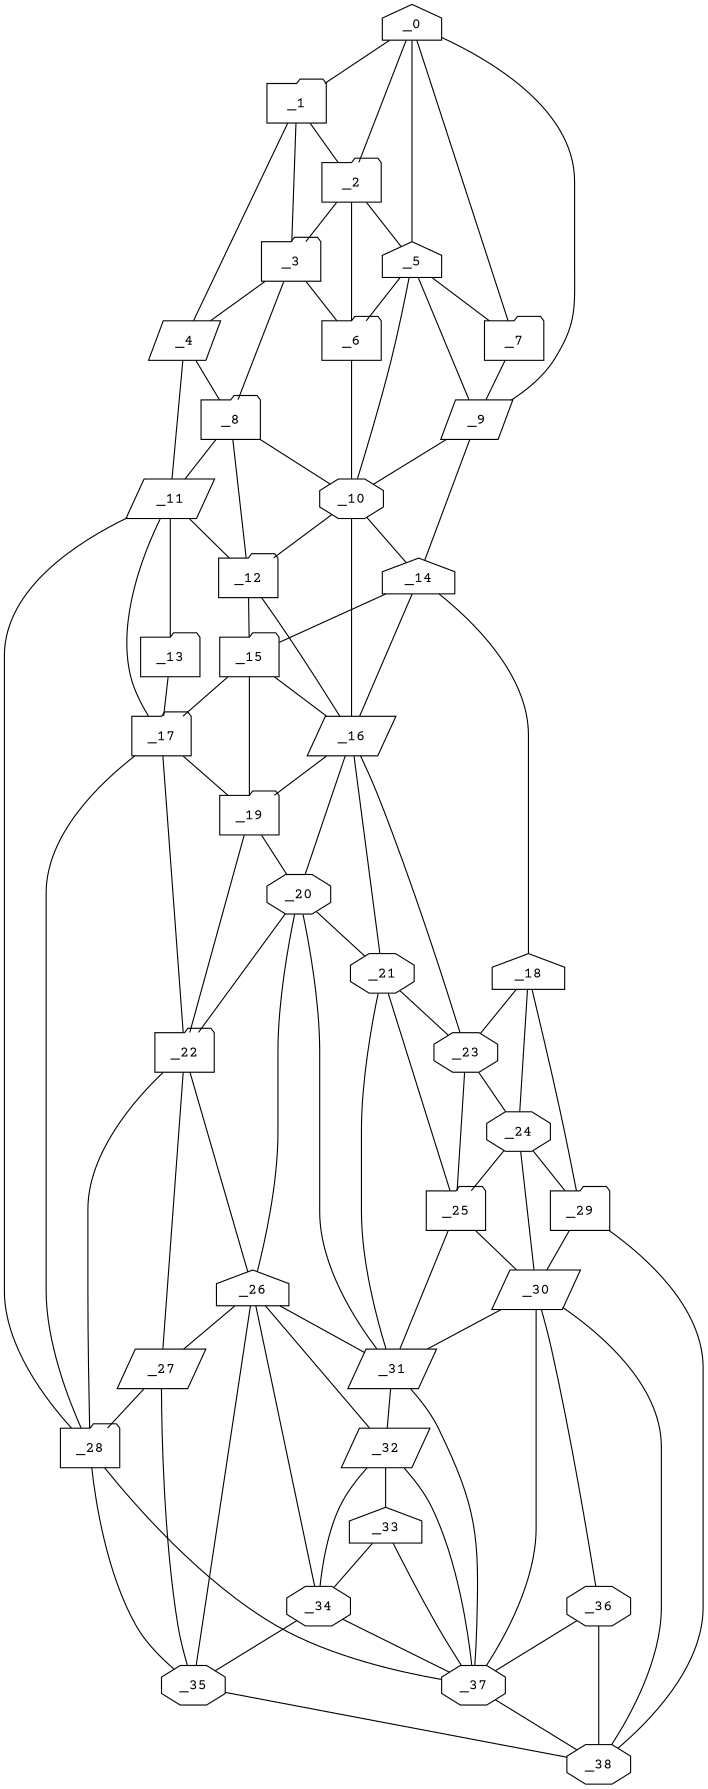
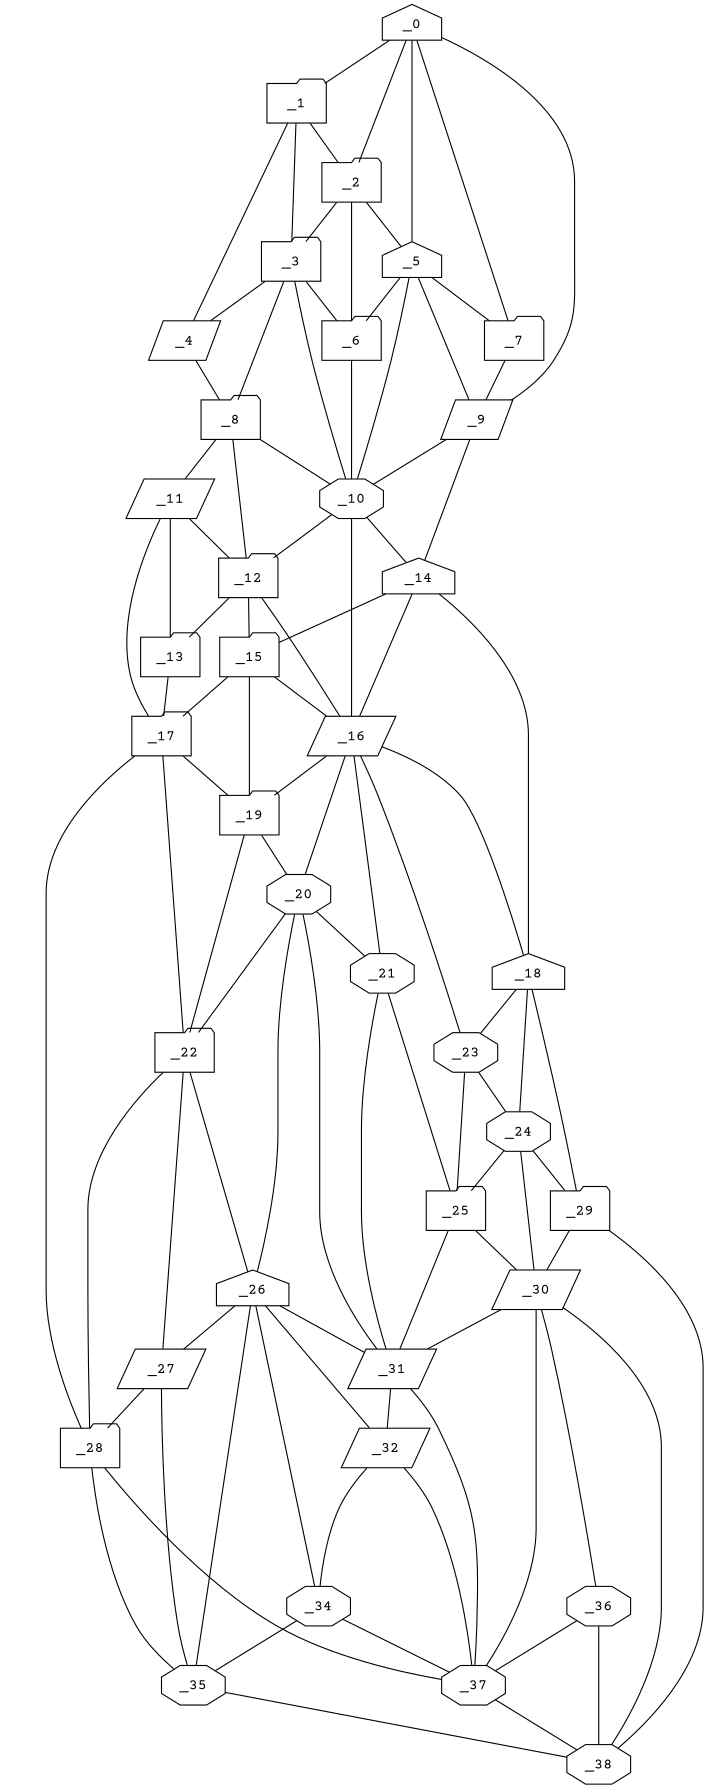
none -> (317, 381)
(177, 420) -> none
none -> (209, 618)
none -> (480, 830)
(4, 954) -> none
(424, 1013) -> none
(386, 1527) -> none
